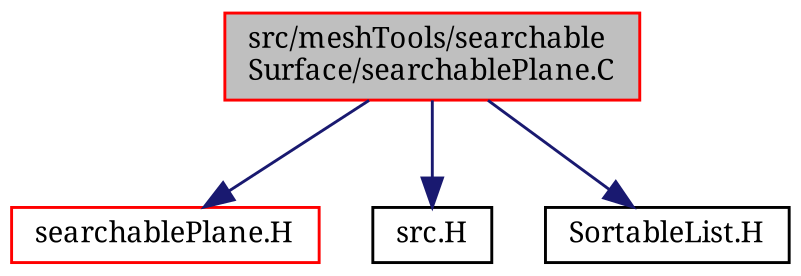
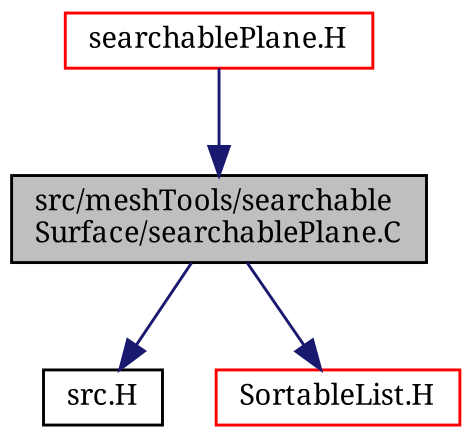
(432, 57) -> (219, 219)
(299, 146) -> (219, 107)
(667, 235) -> (338, 397)
